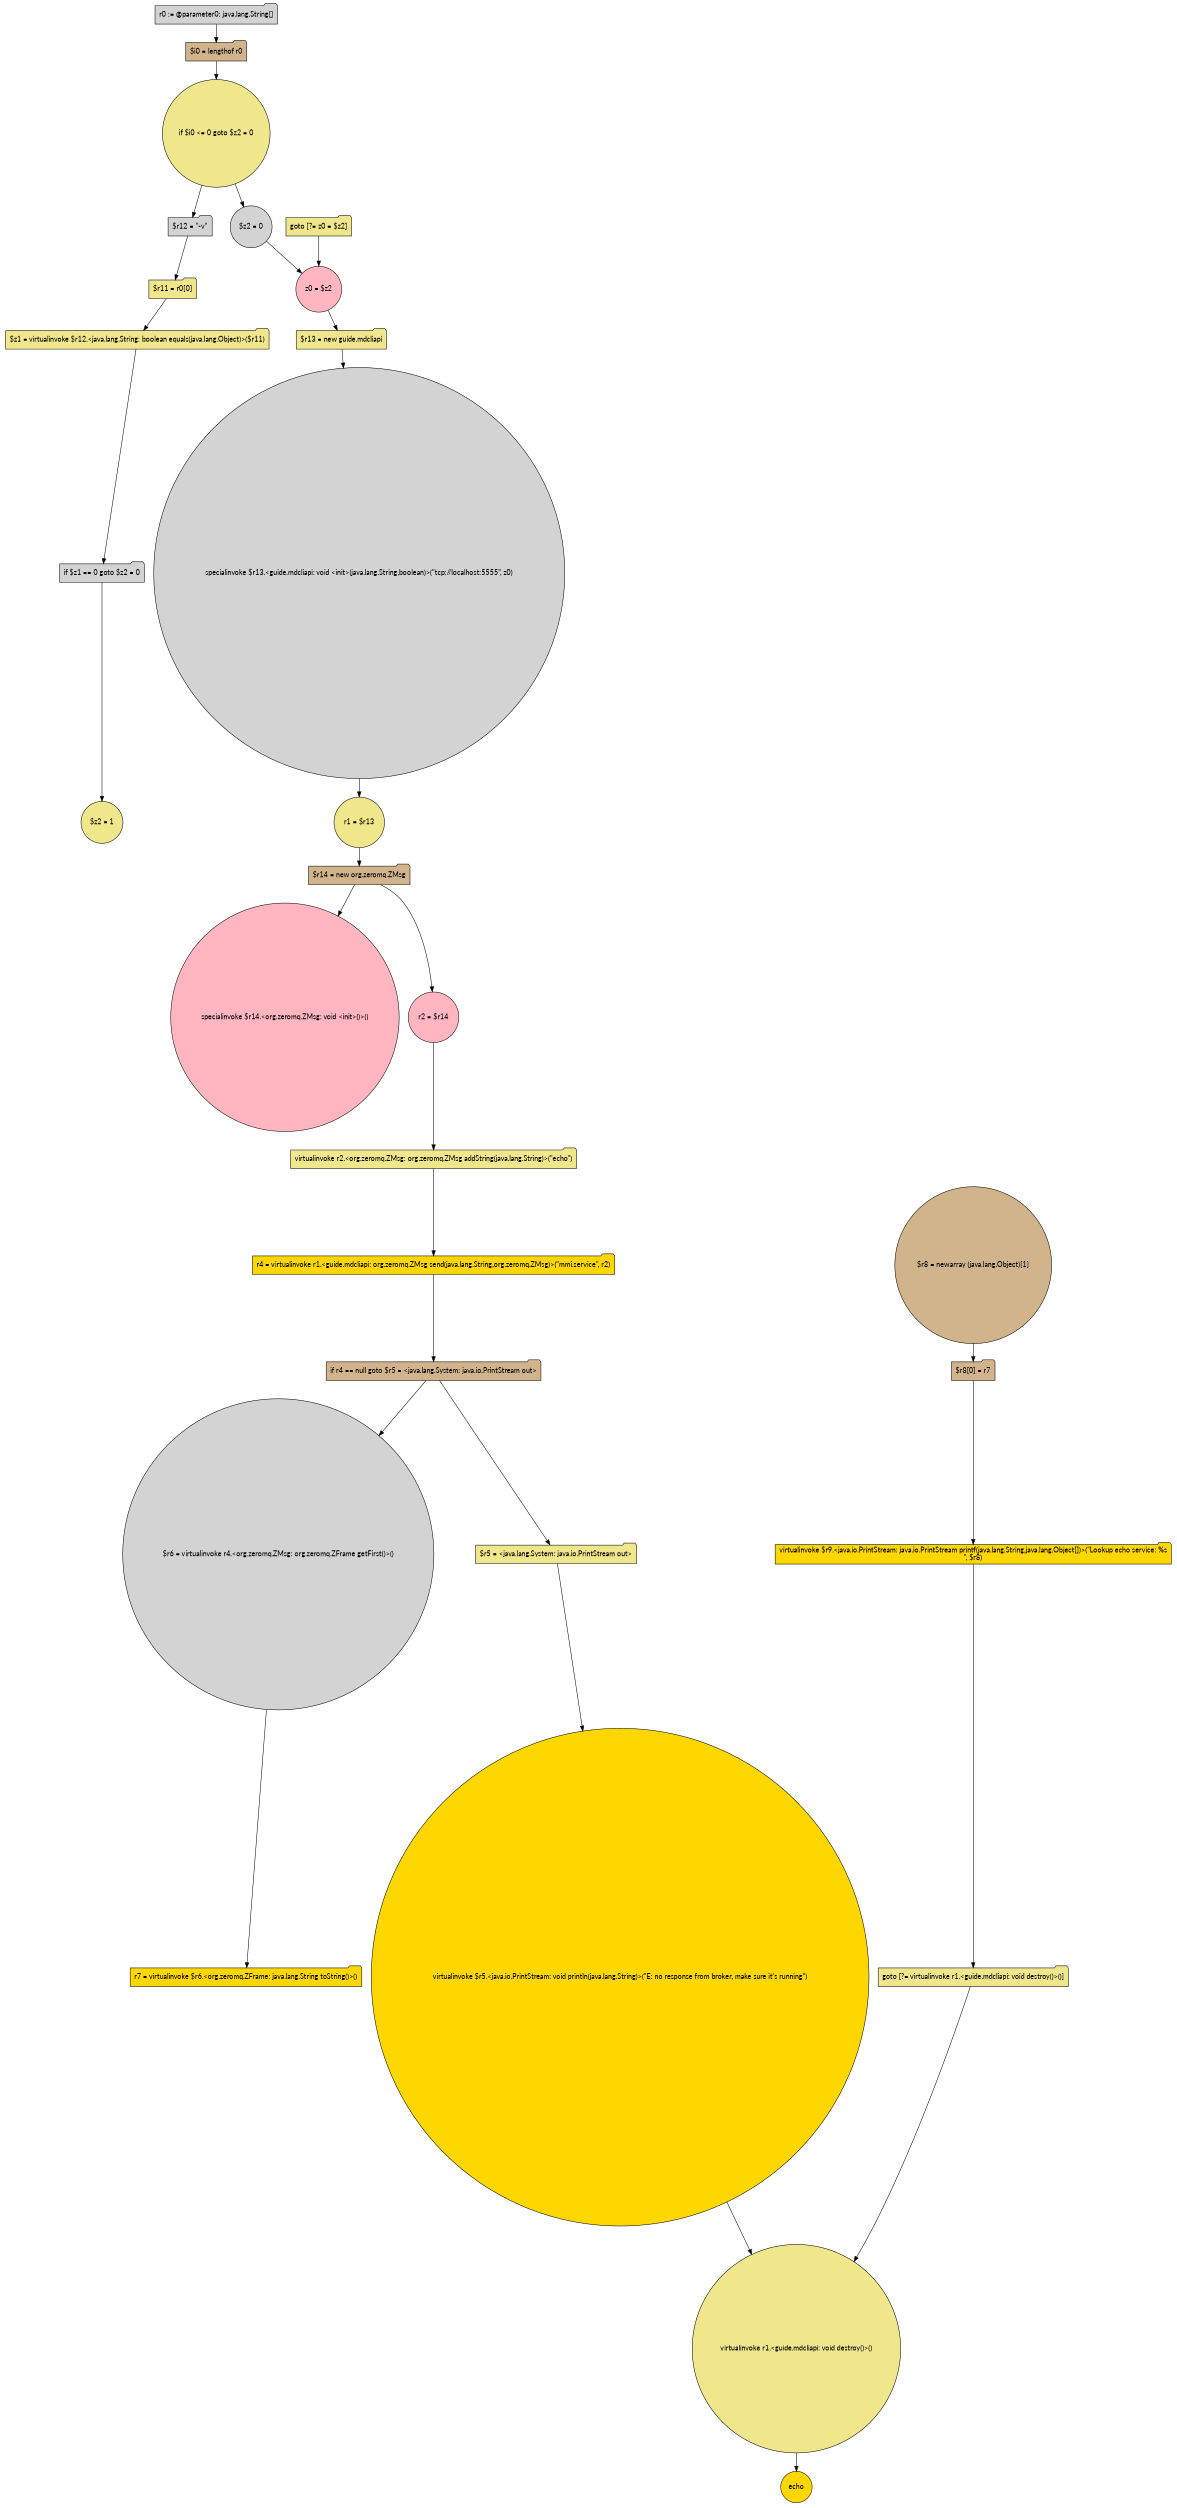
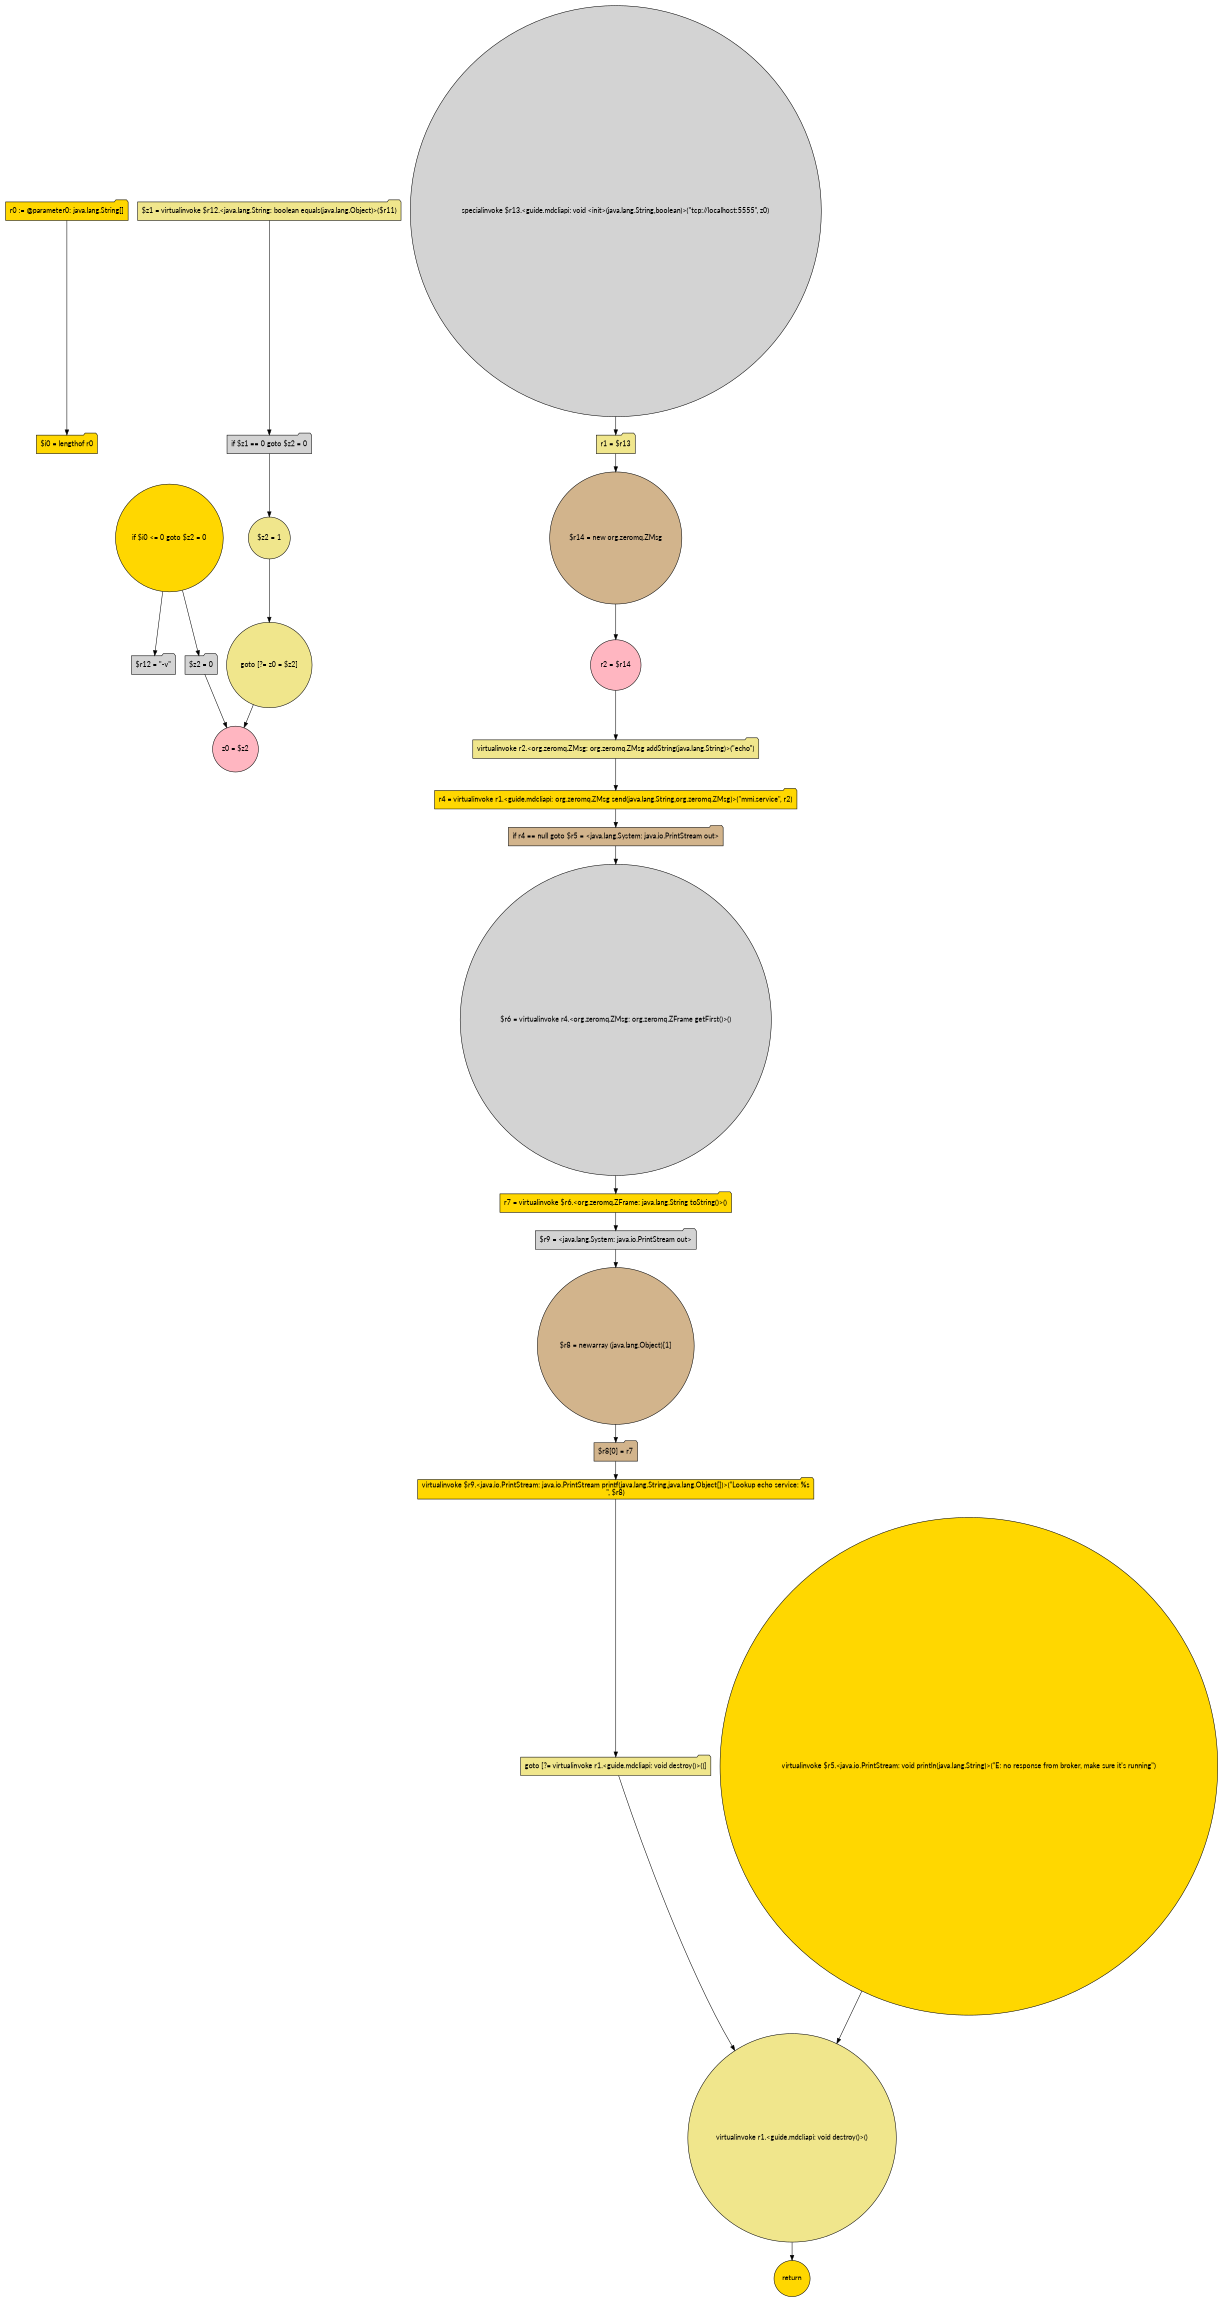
(216, 15) -> (67, 211)
(216, 52) -> (67, 444)
(216, 68) -> none
(216, 133) -> (169, 538)
(251, 227) -> (201, 665)
(319, 227) -> (269, 665)
(173, 289) -> none
(341, 340) -> none
none -> (269, 588)
(359, 822) -> (616, 444)
(359, 875) -> (616, 538)
(285, 1017) -> none
none -> (616, 1240)
(556, 1554) -> none
(796, 2487) -> (792, 2279)
